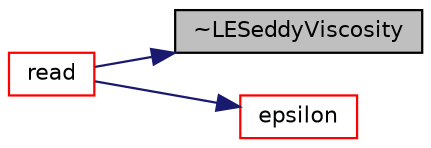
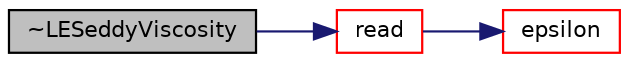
(123, 62) -> (285, 31)
